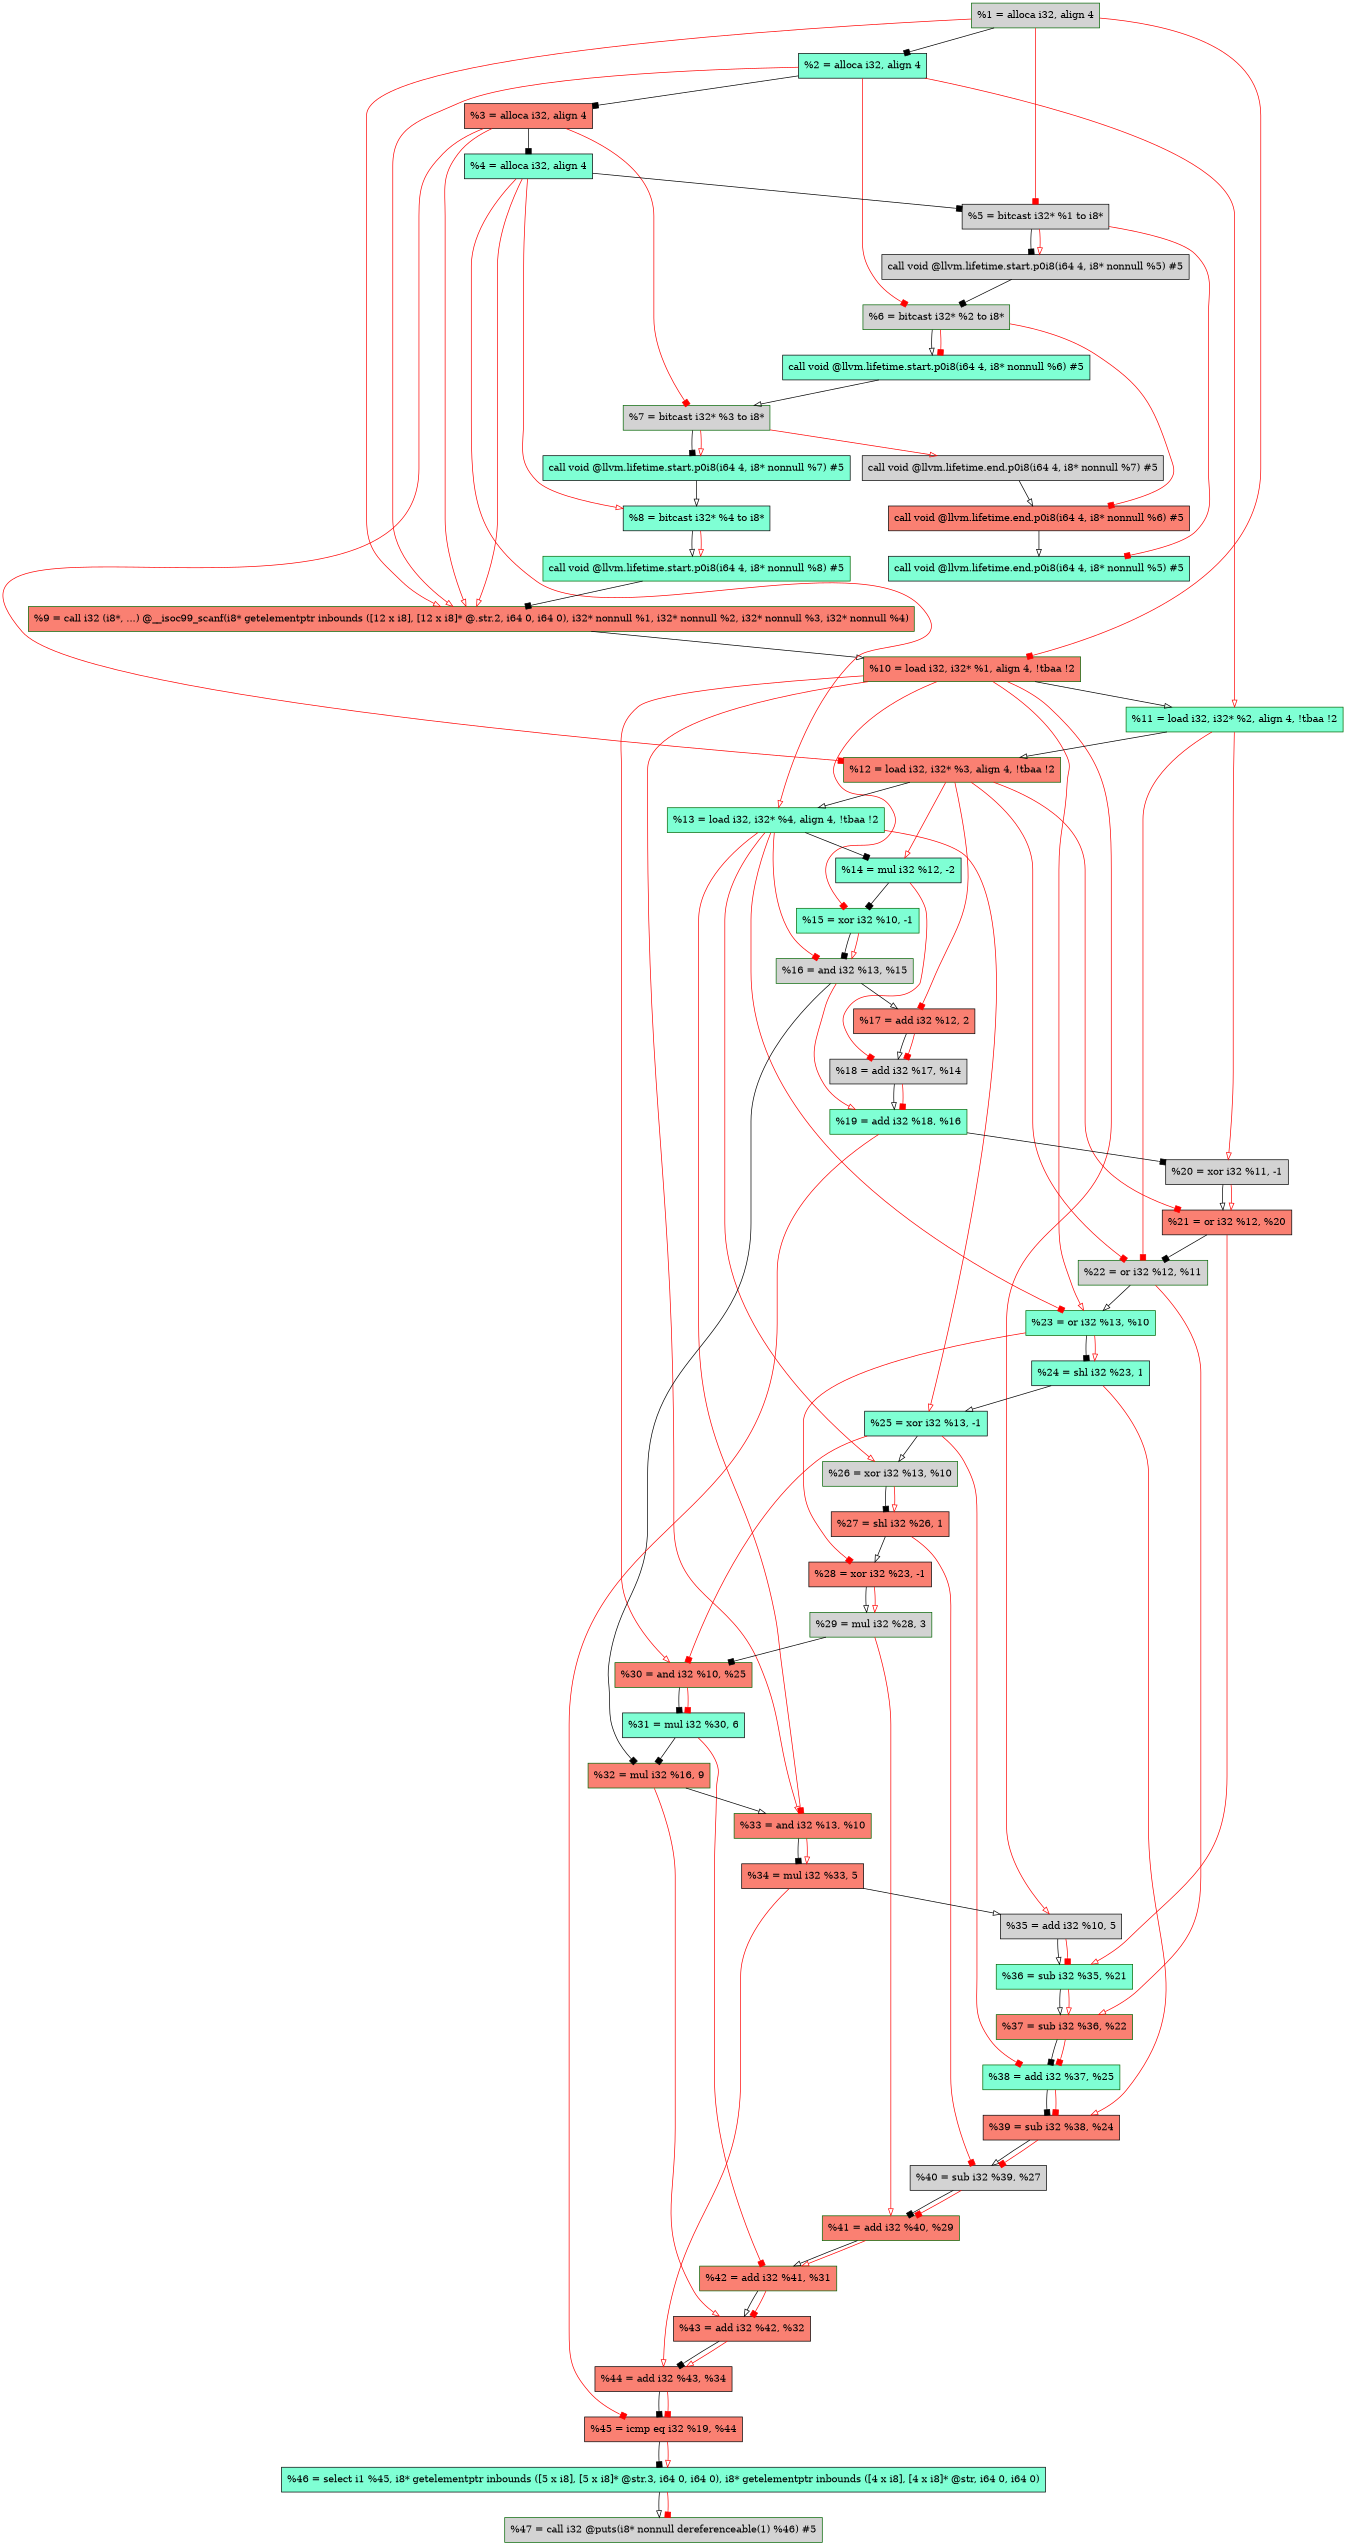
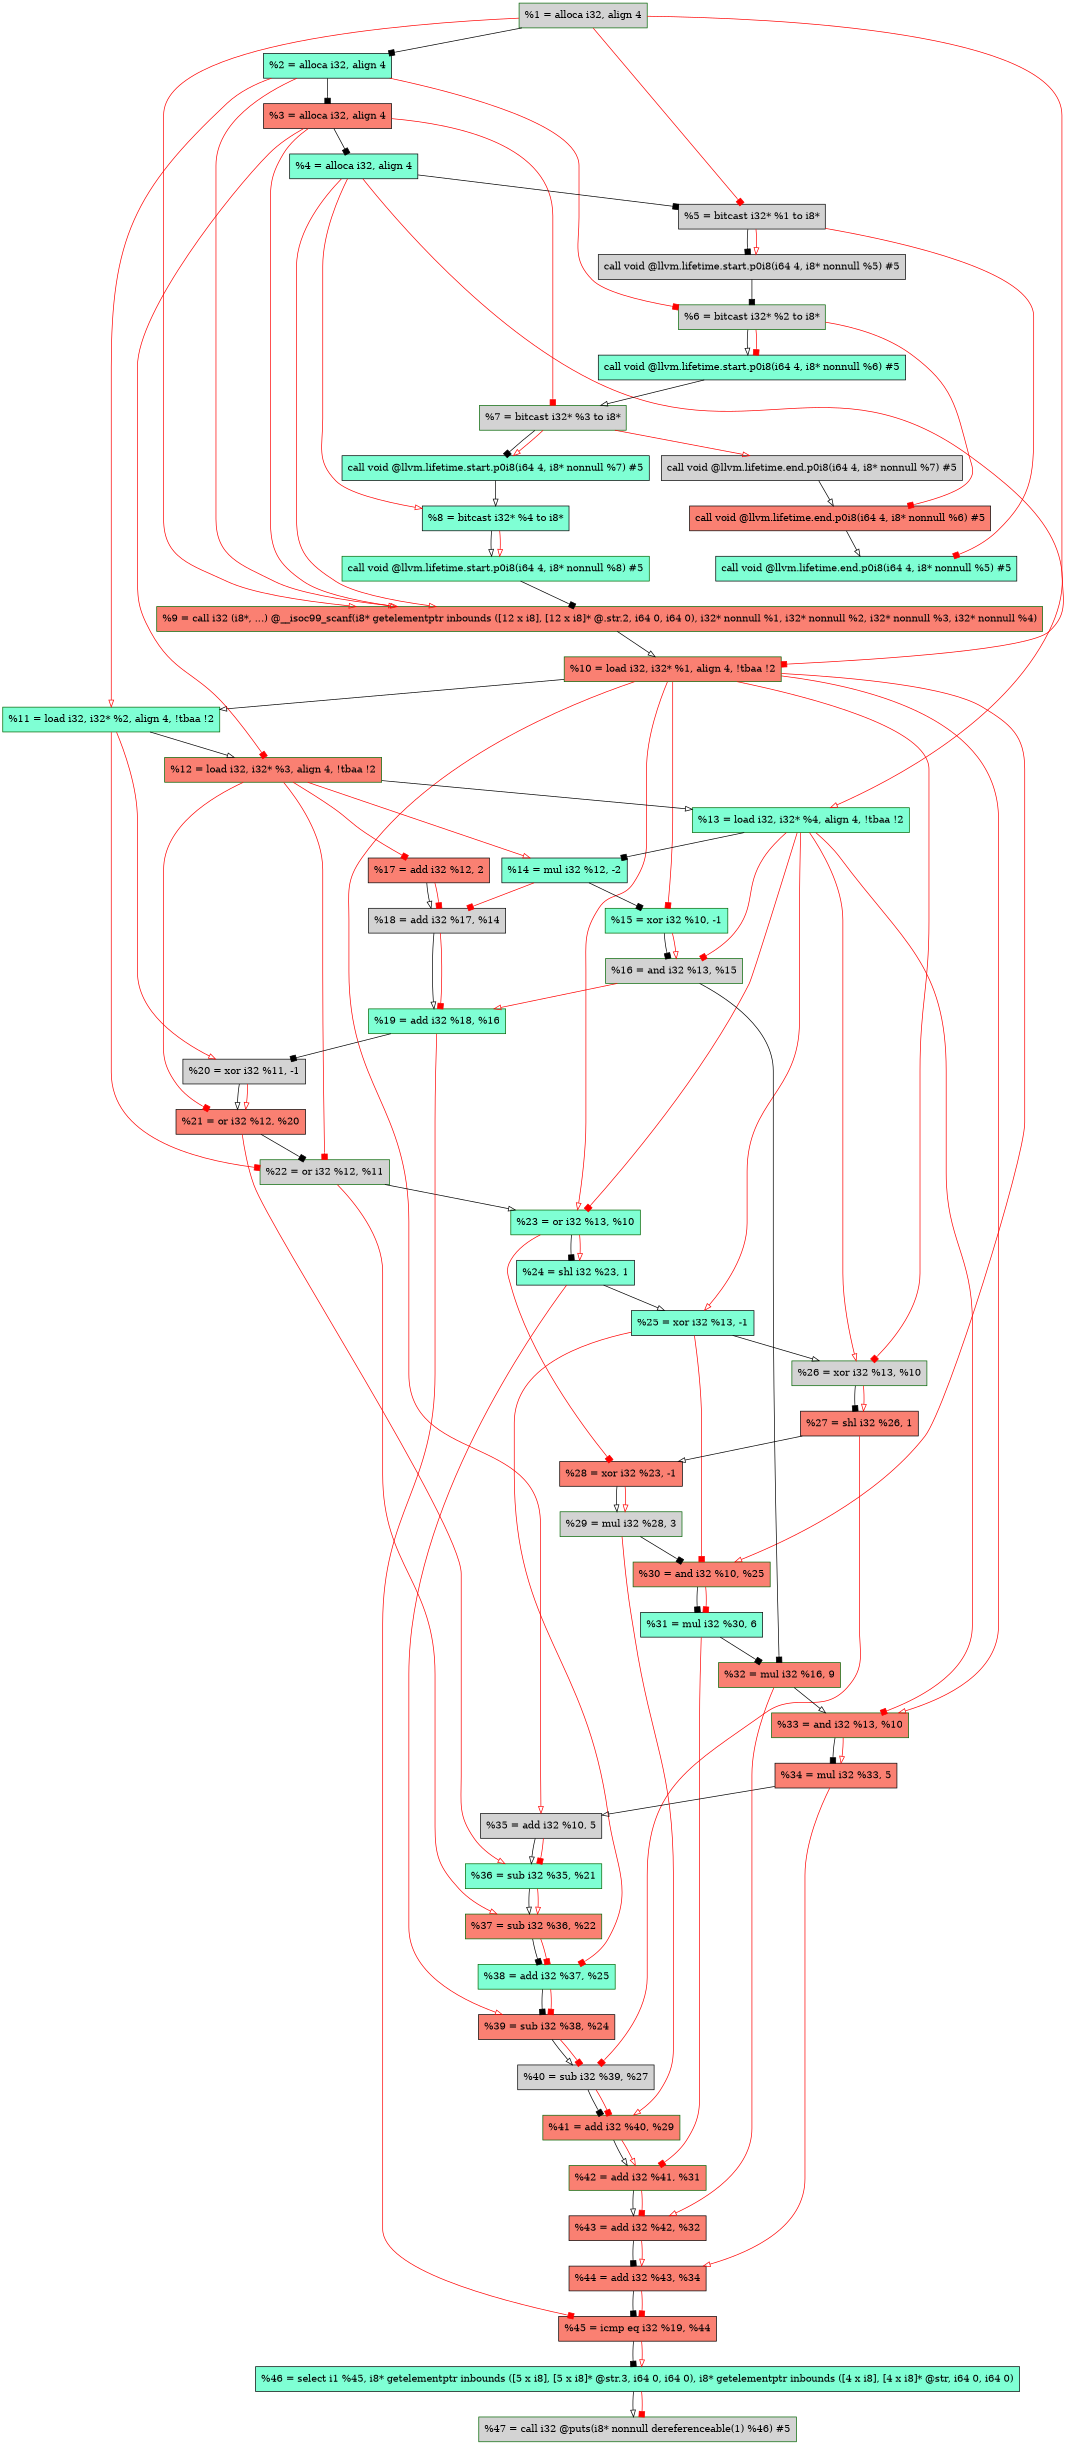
none -> (928, 959)
(873, 991) -> none
